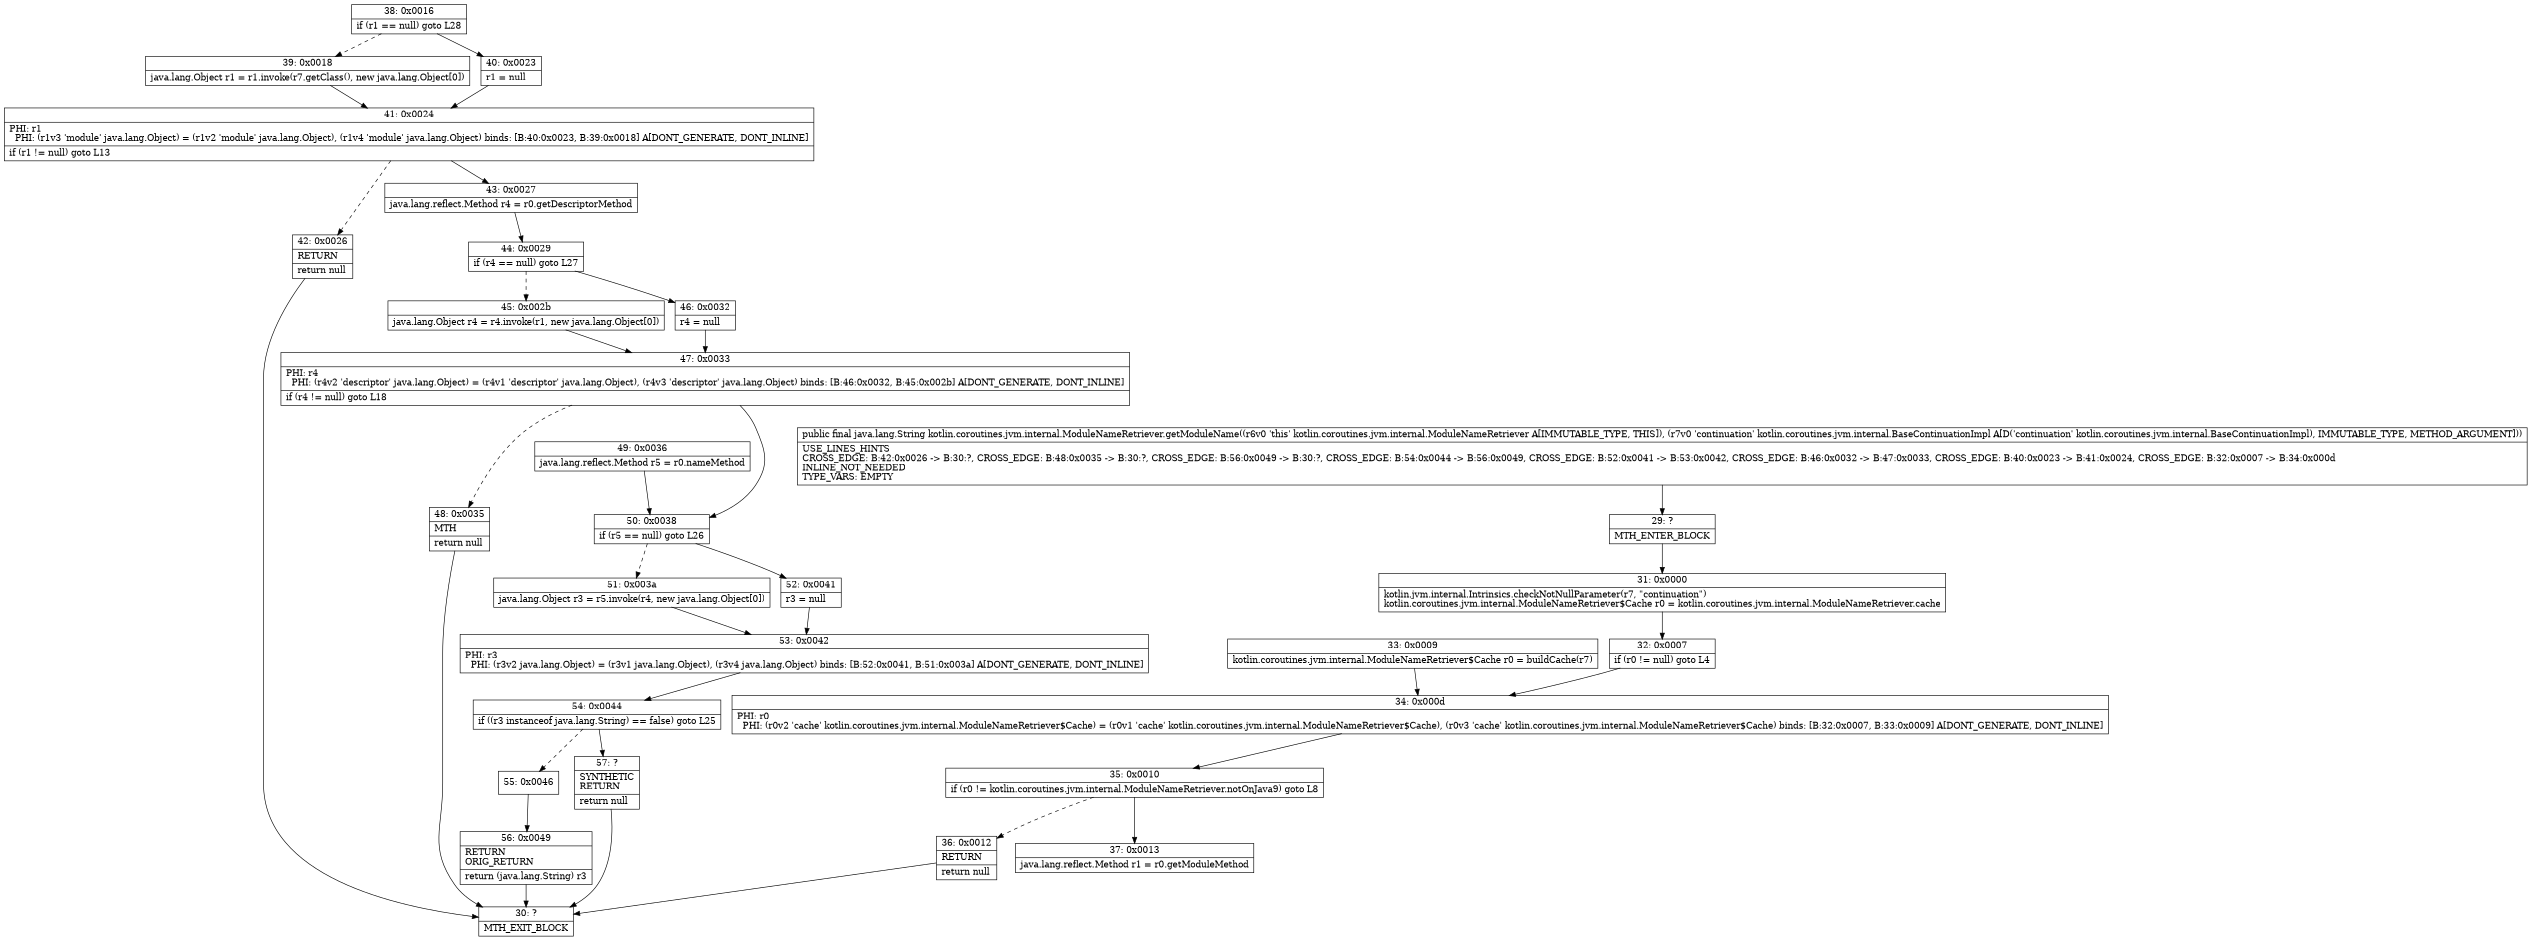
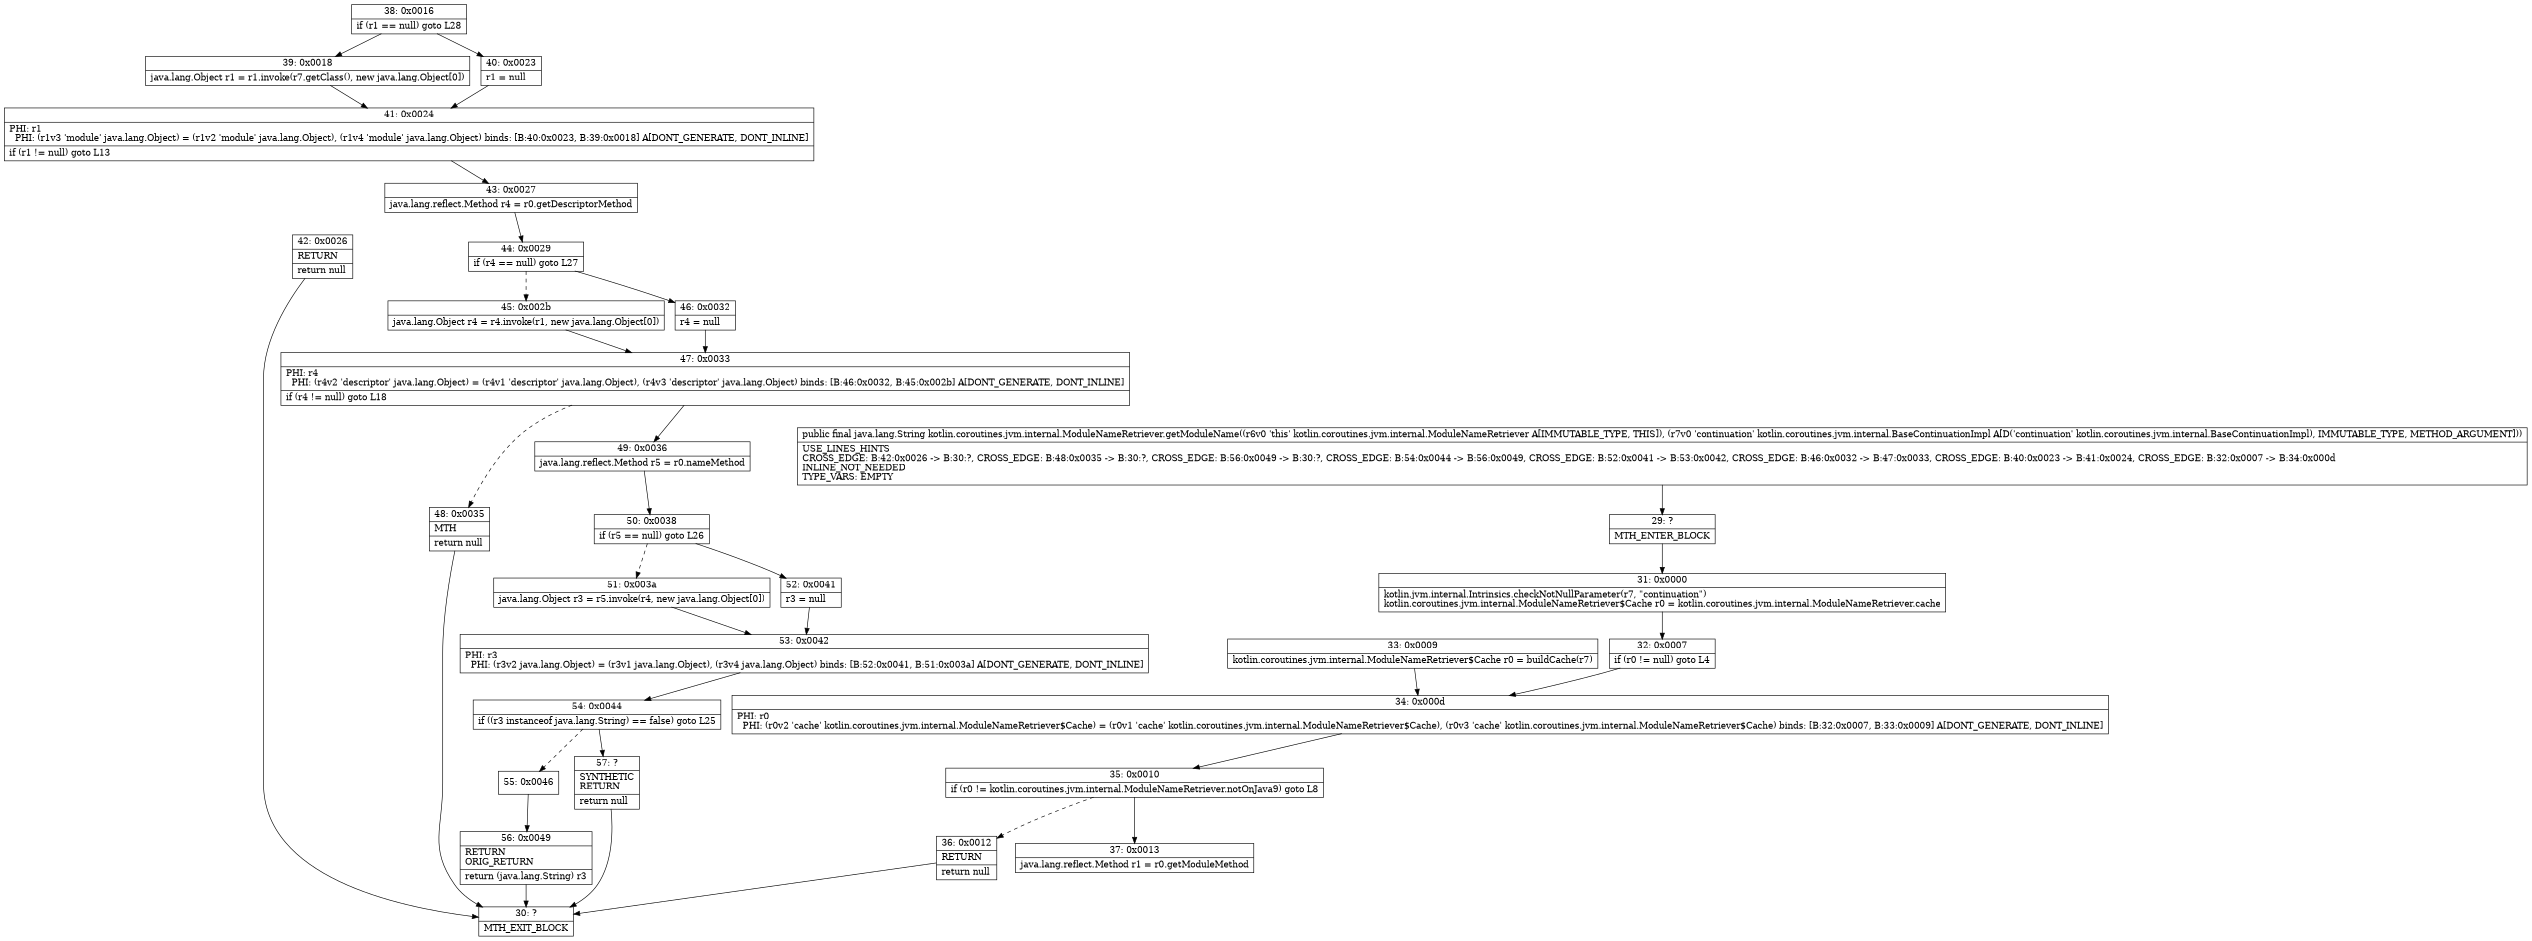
(361, 44) -> (361, 44)
(366, 195) -> none
(764, 468) -> (671, 421)
